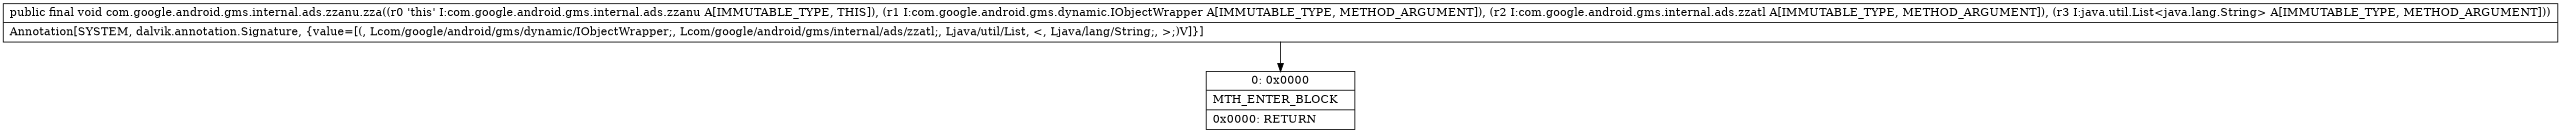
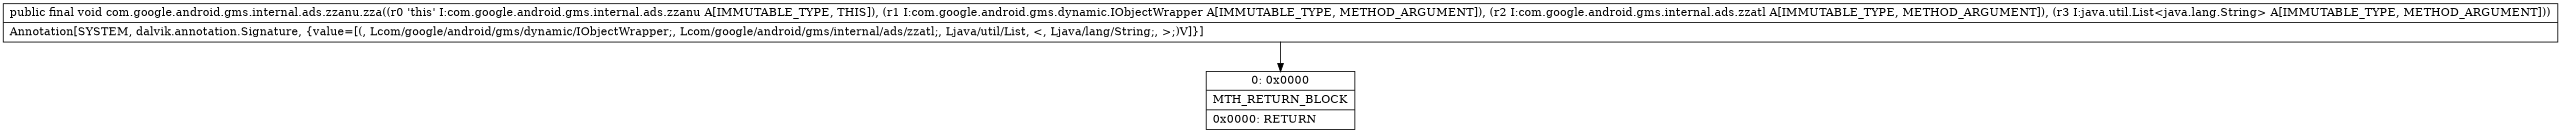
(1276, 100) -> (1281, 100)
